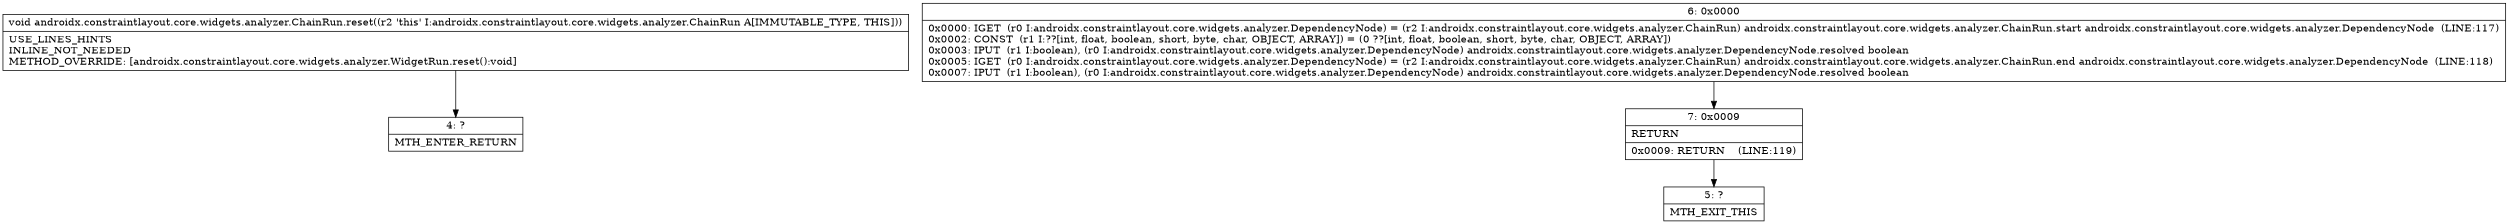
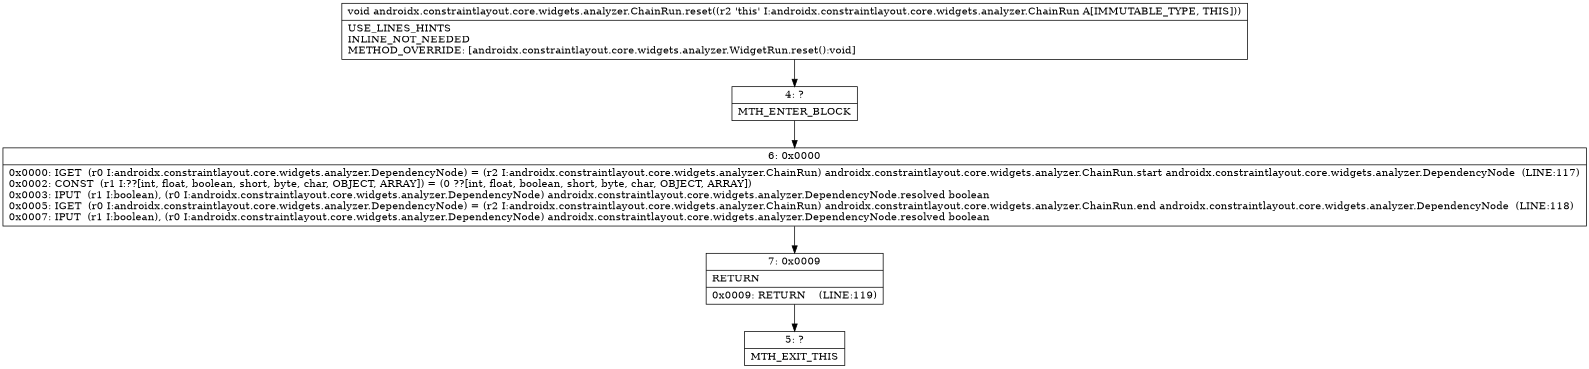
none -> (795, 131)
(456, 142) -> (795, 112)
